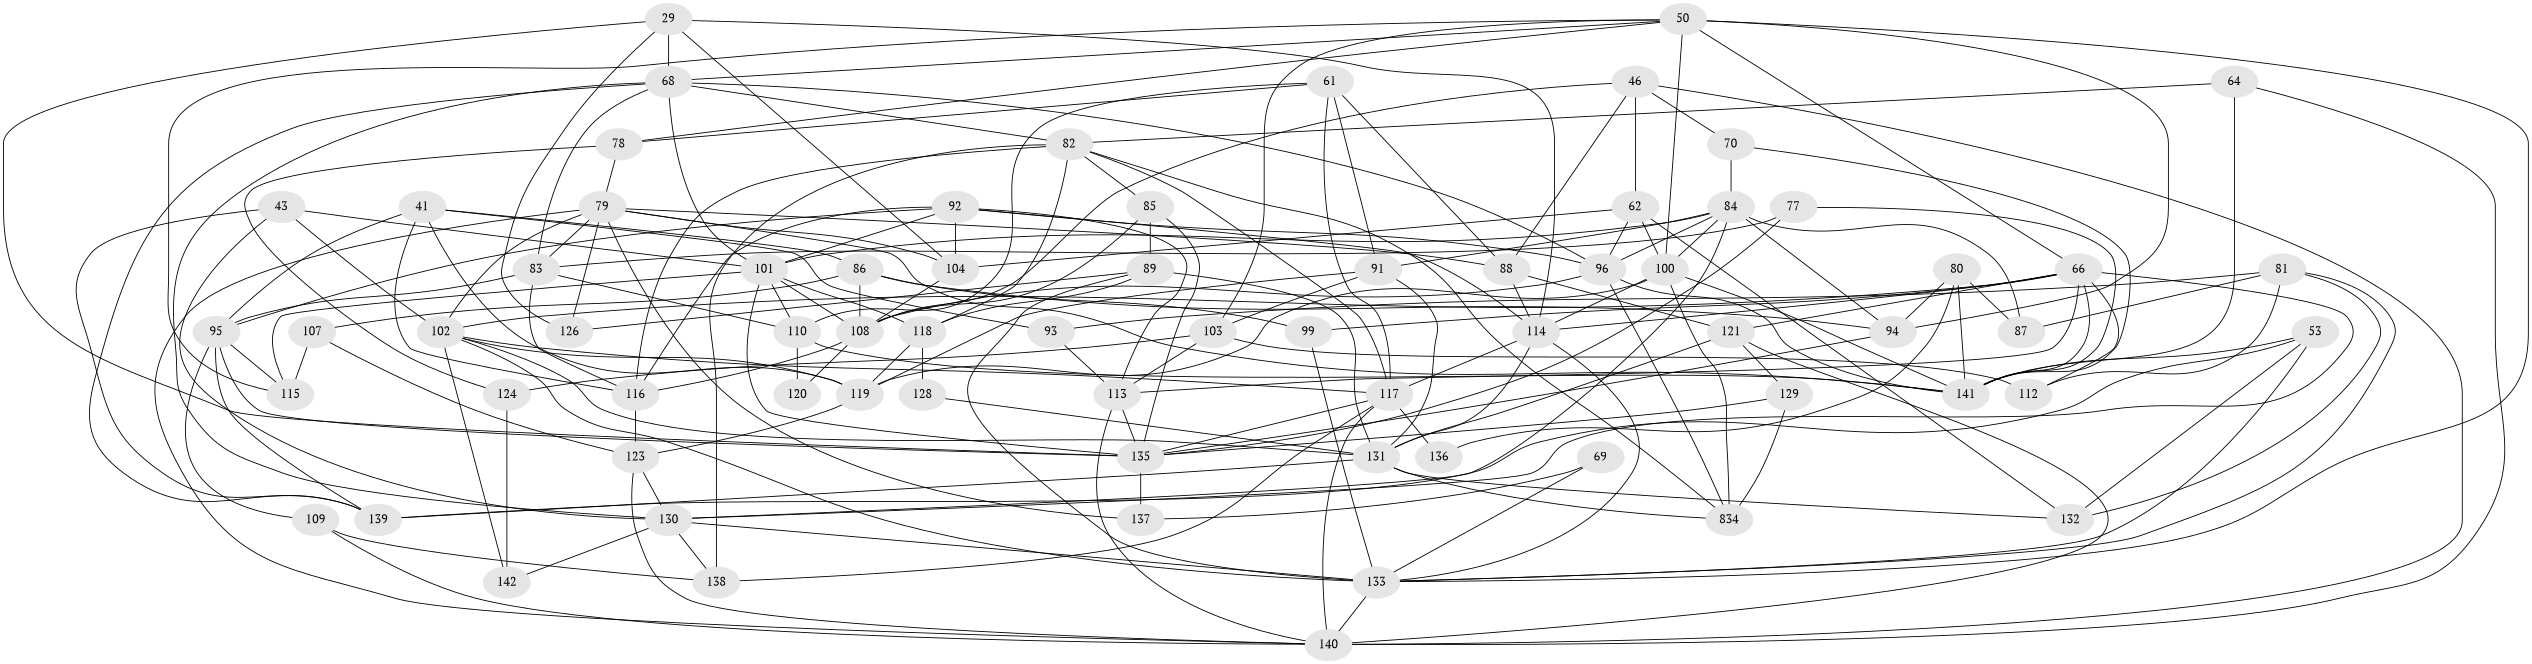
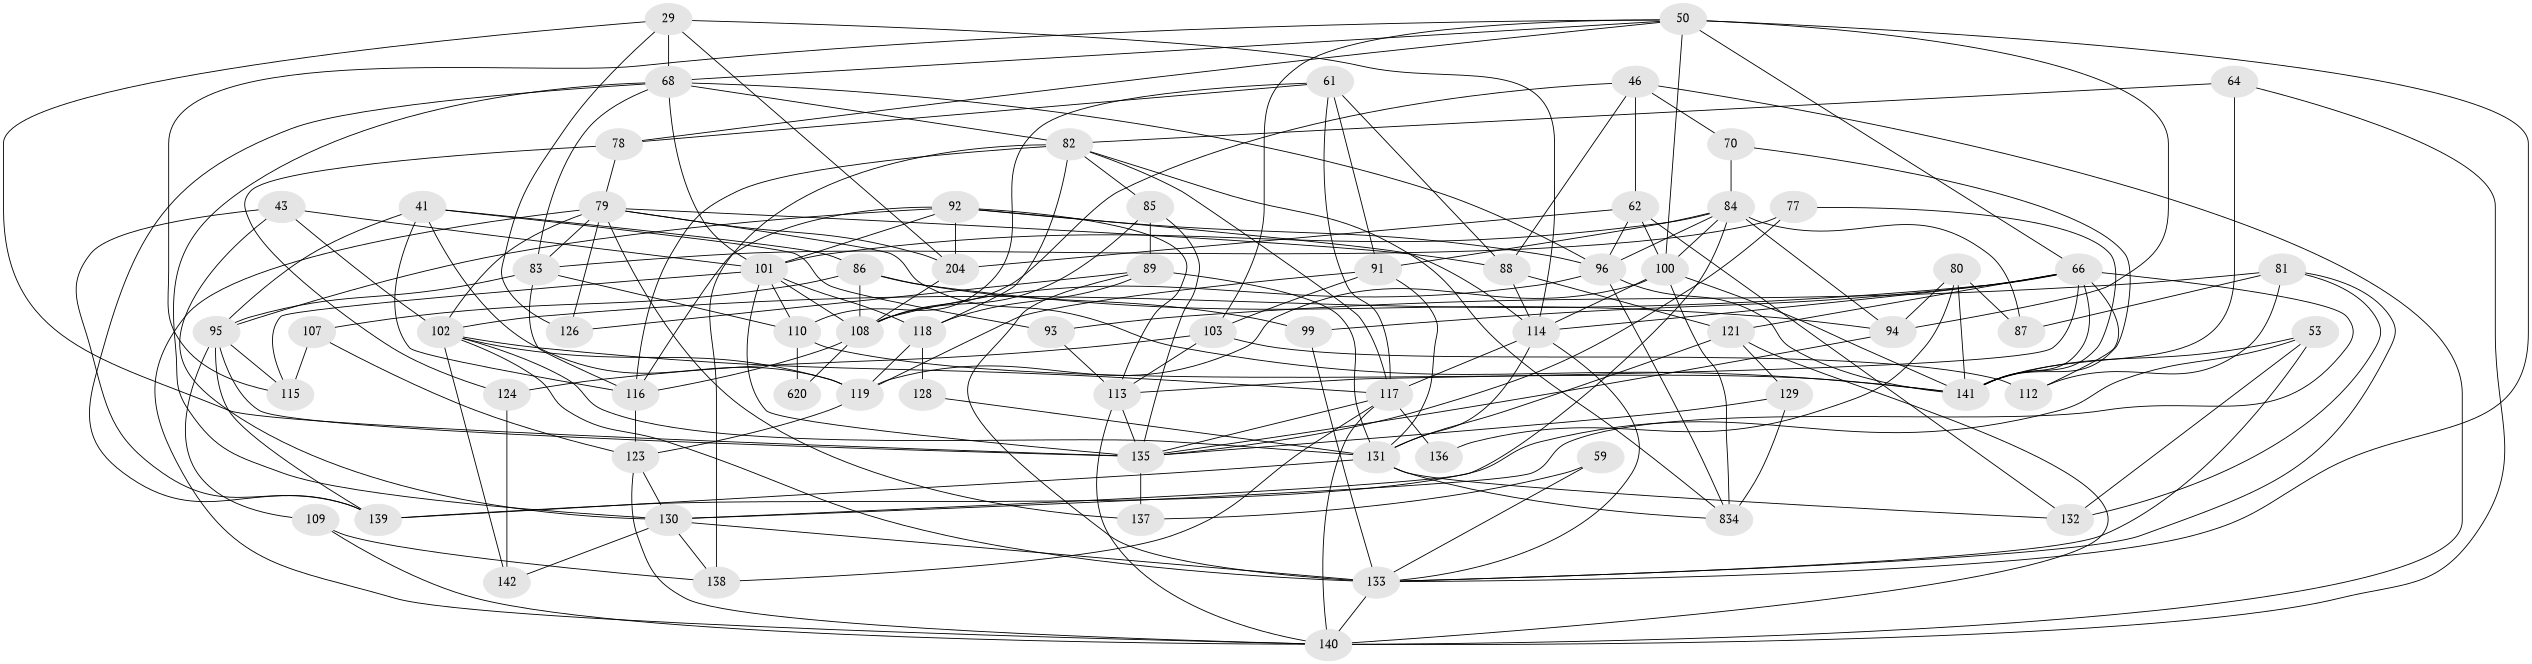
(956, 270) -> (956, 270)
(797, 395) -> (797, 395)
(1601, 457) -> (1601, 457)
